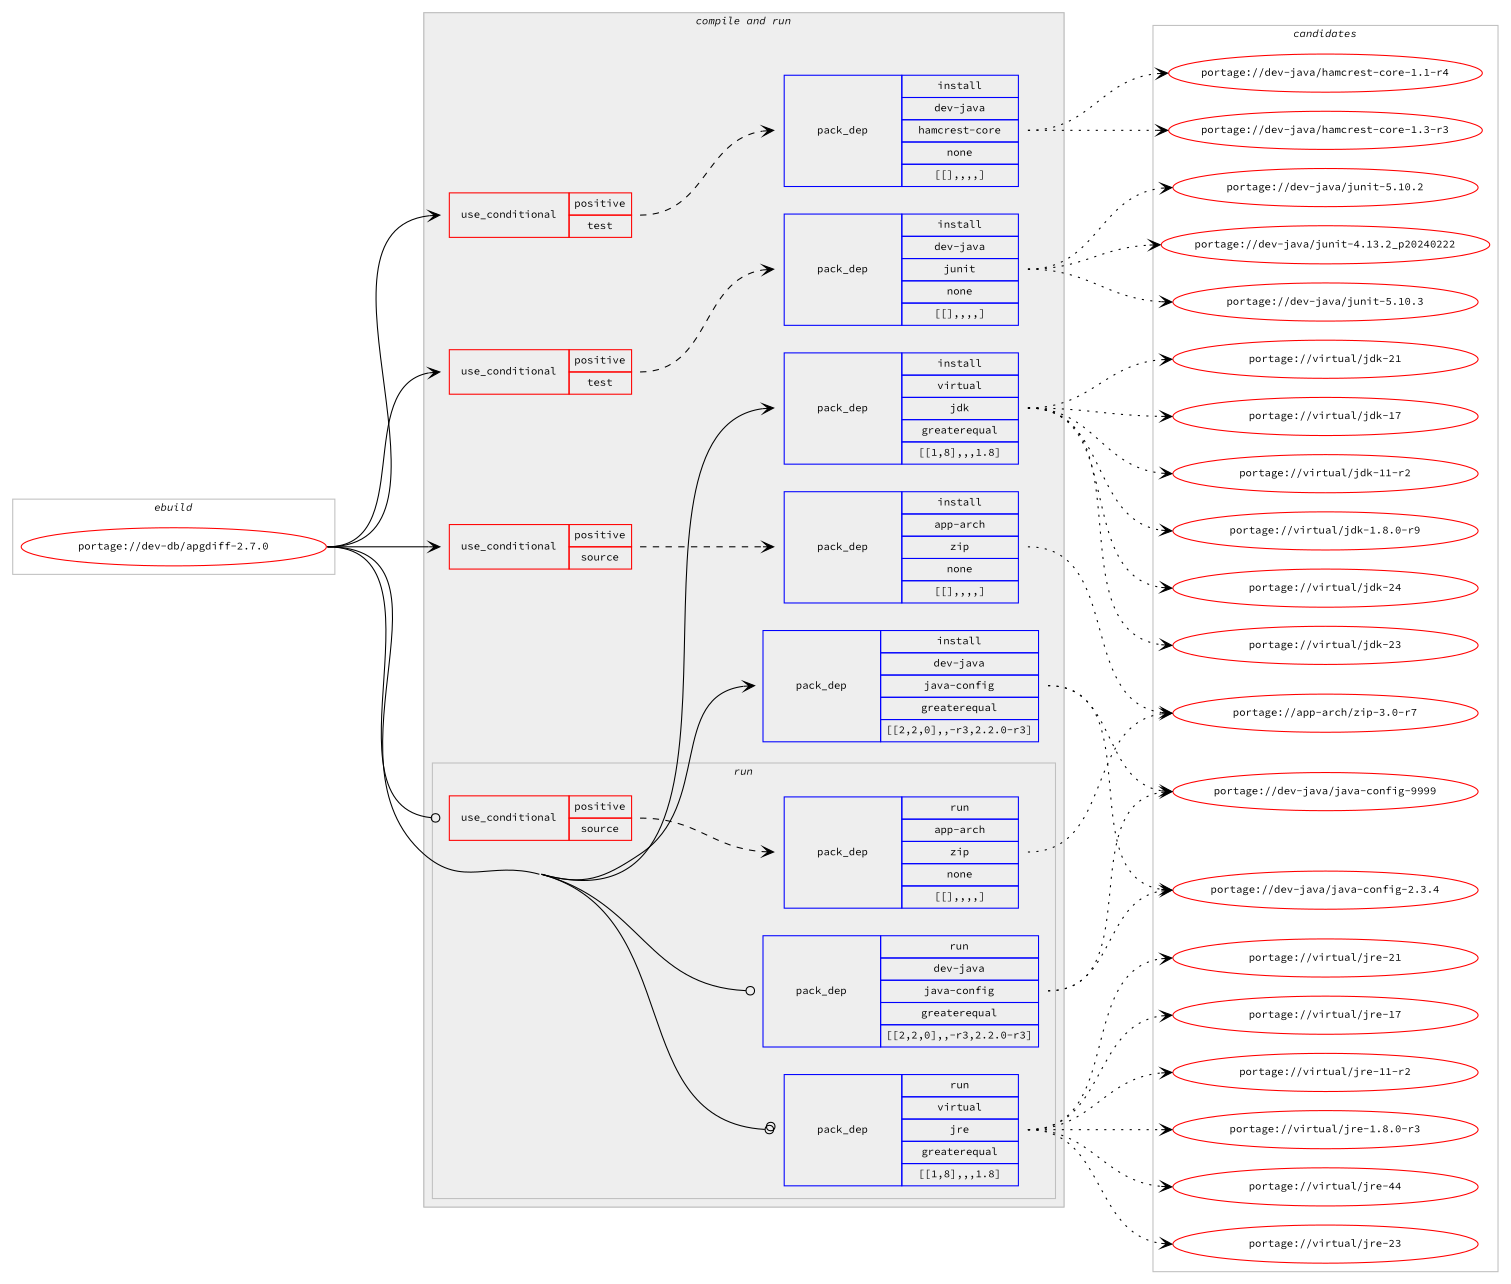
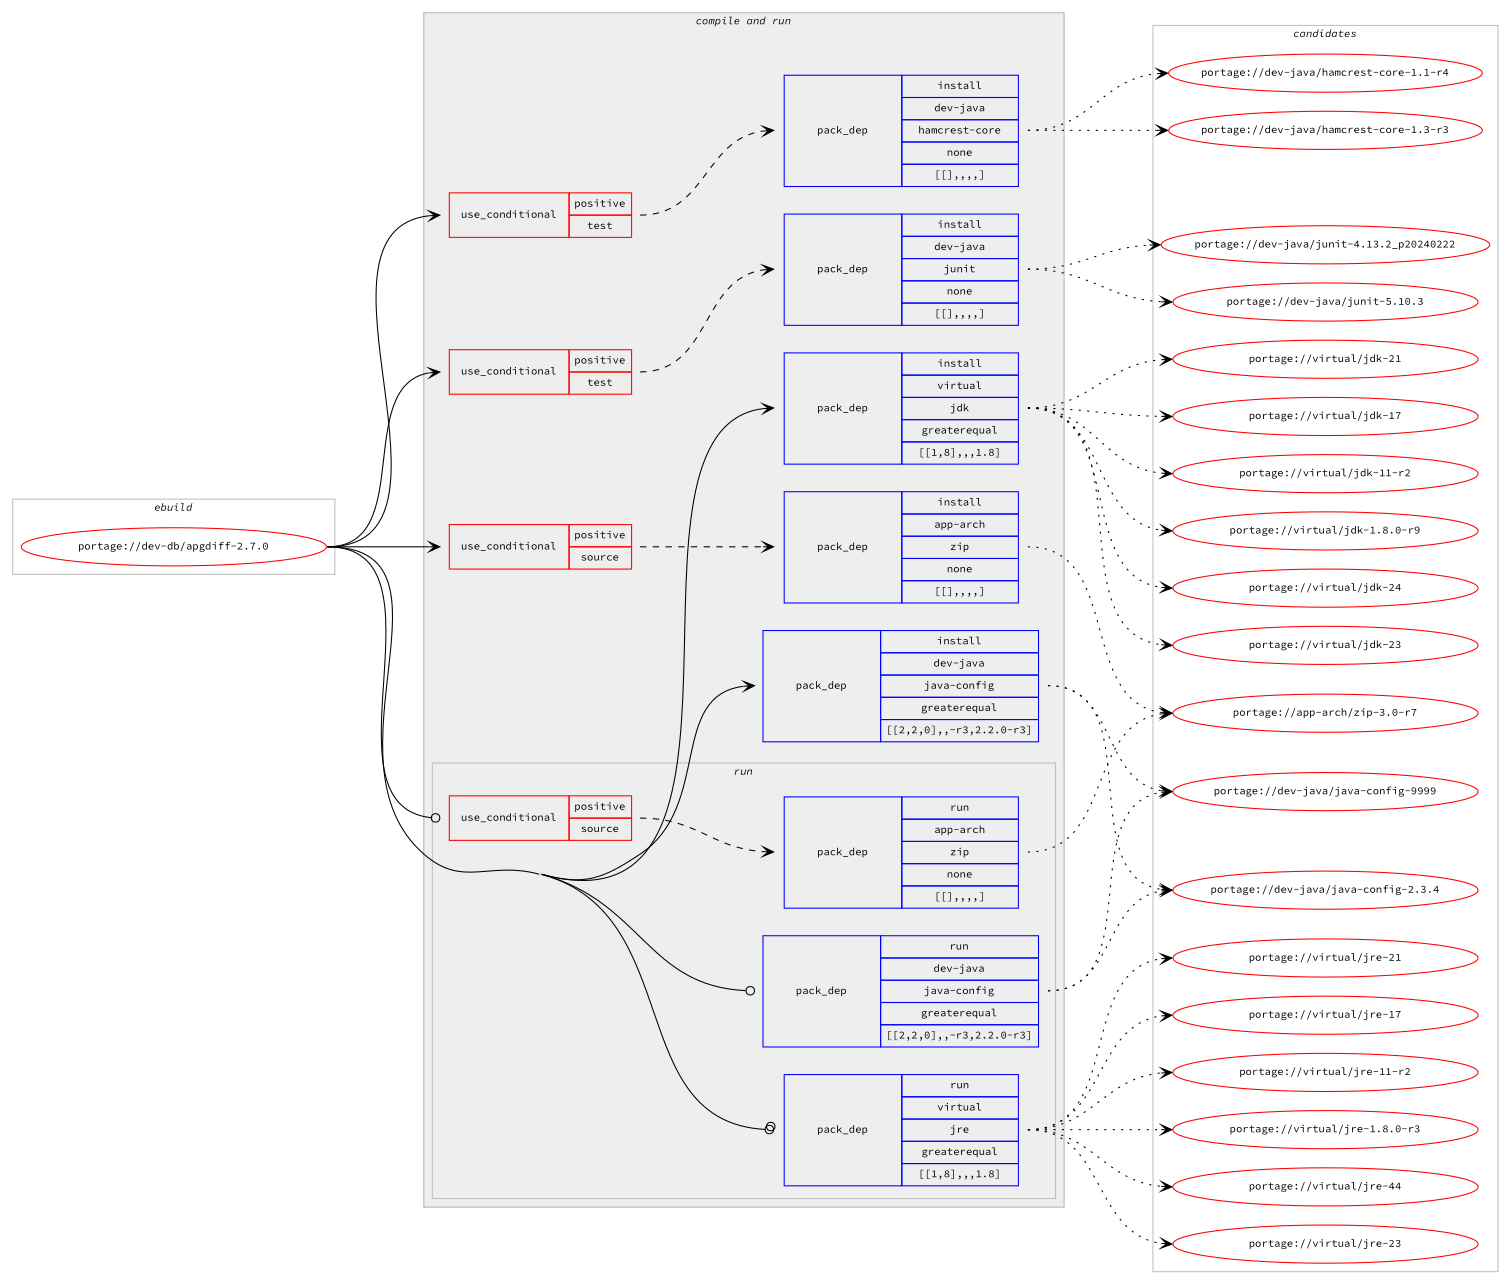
(1326, 188) -> none
